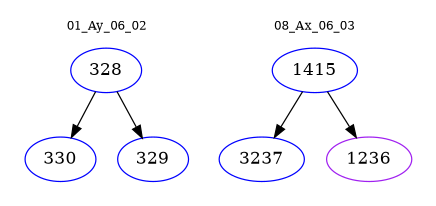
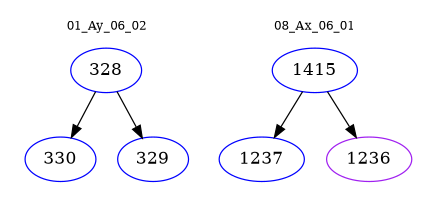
(315, 27) -> (315, 27)
(262, 159) -> (262, 159)
